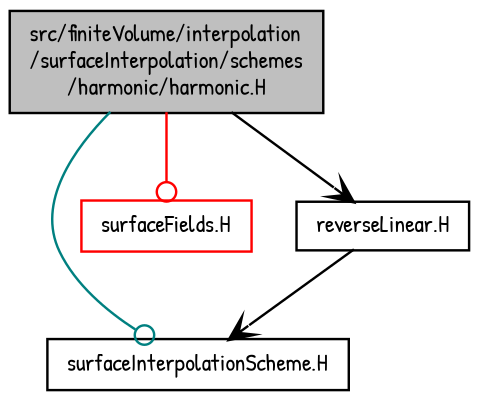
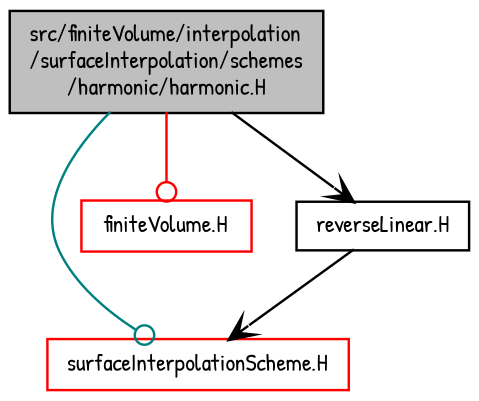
(166, 226) -> (166, 226)
(198, 365) -> (198, 365)
